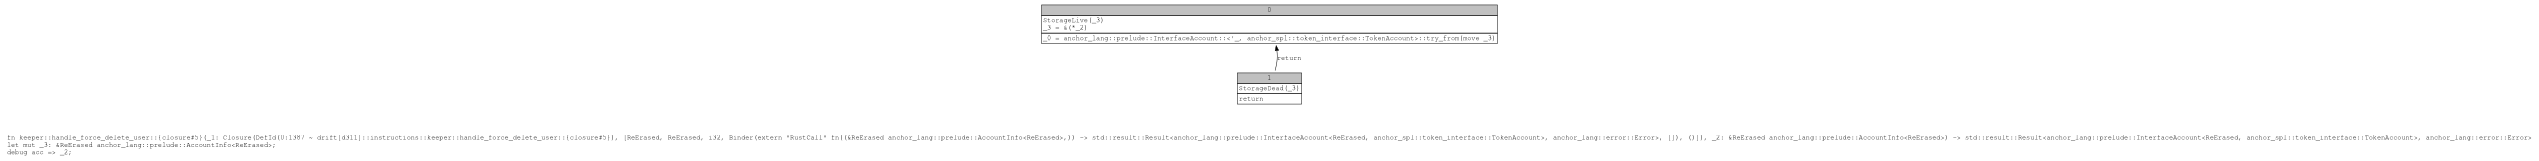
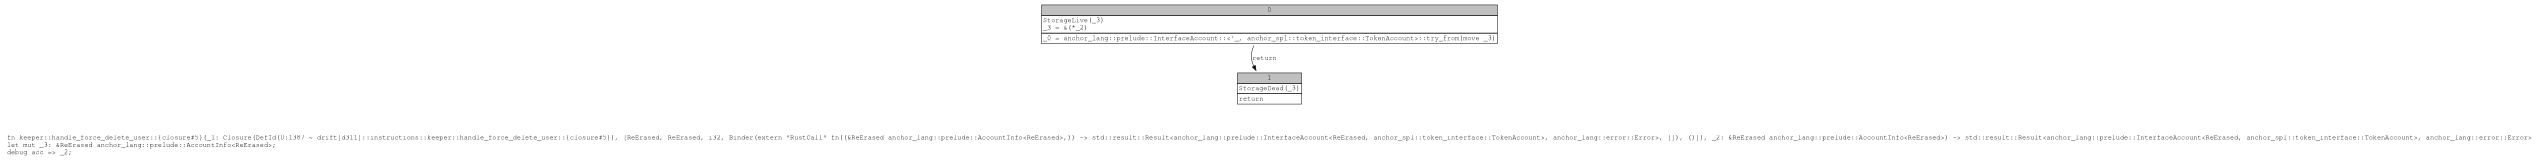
(1277, 61) -> (1251, 56)
